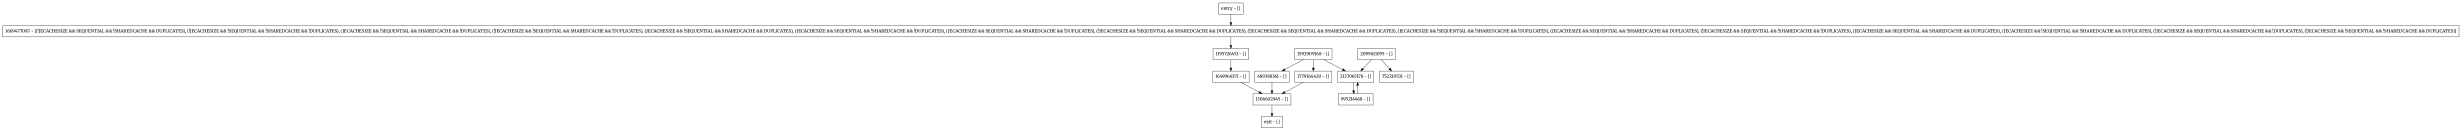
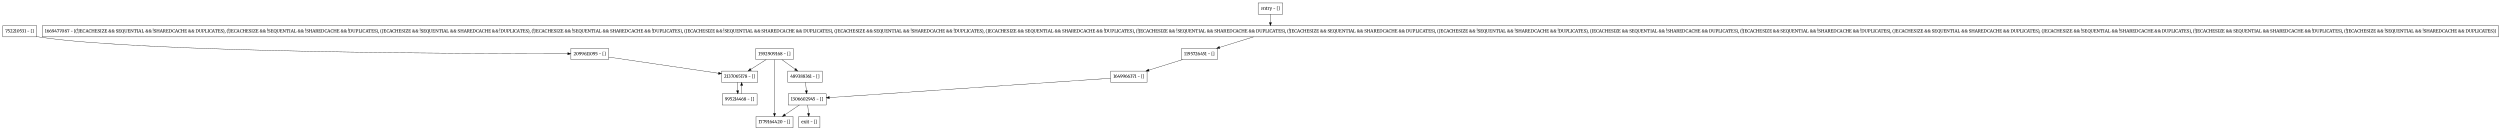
(1385, 64) -> (302, 51)
(1294, 87) -> (792, 110)
